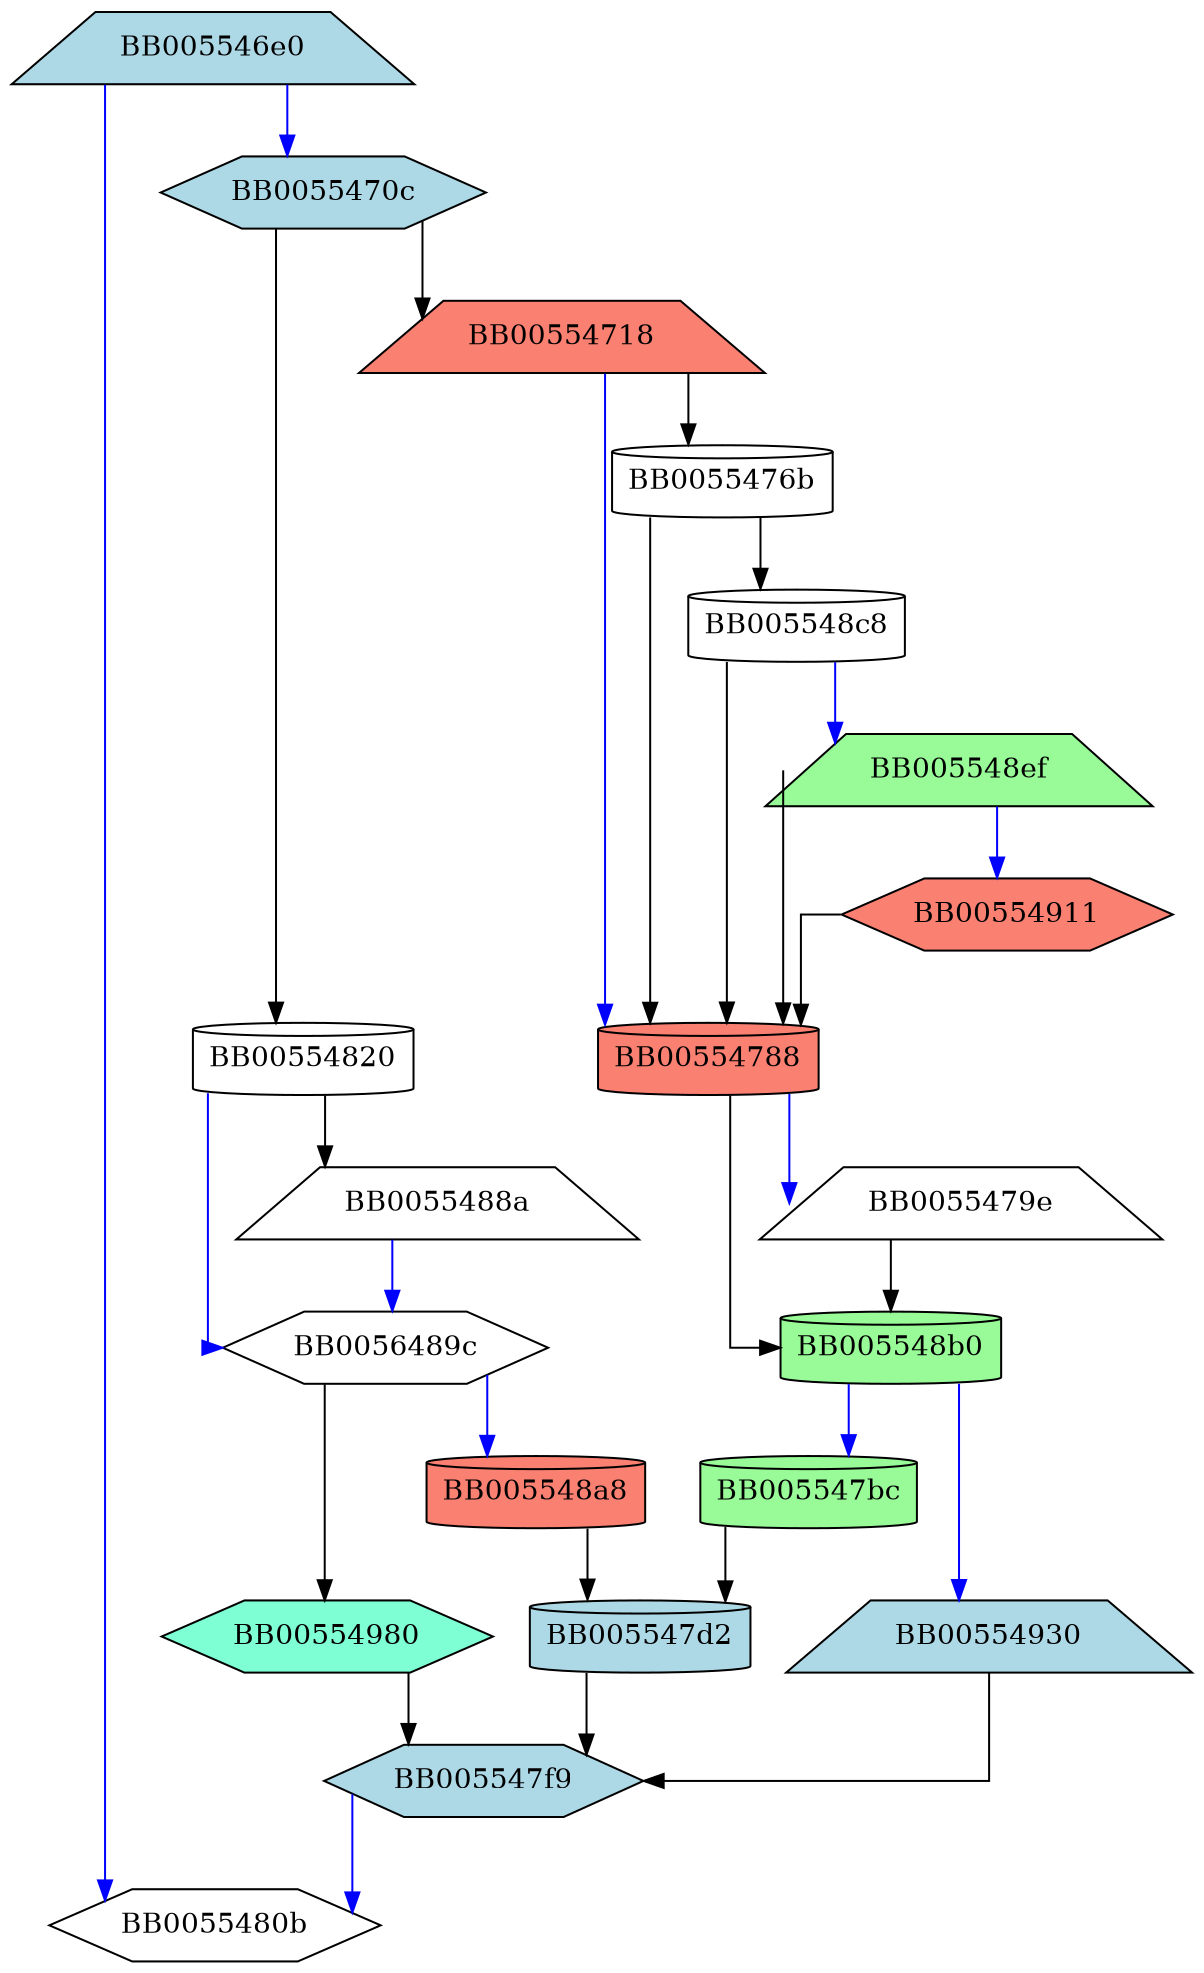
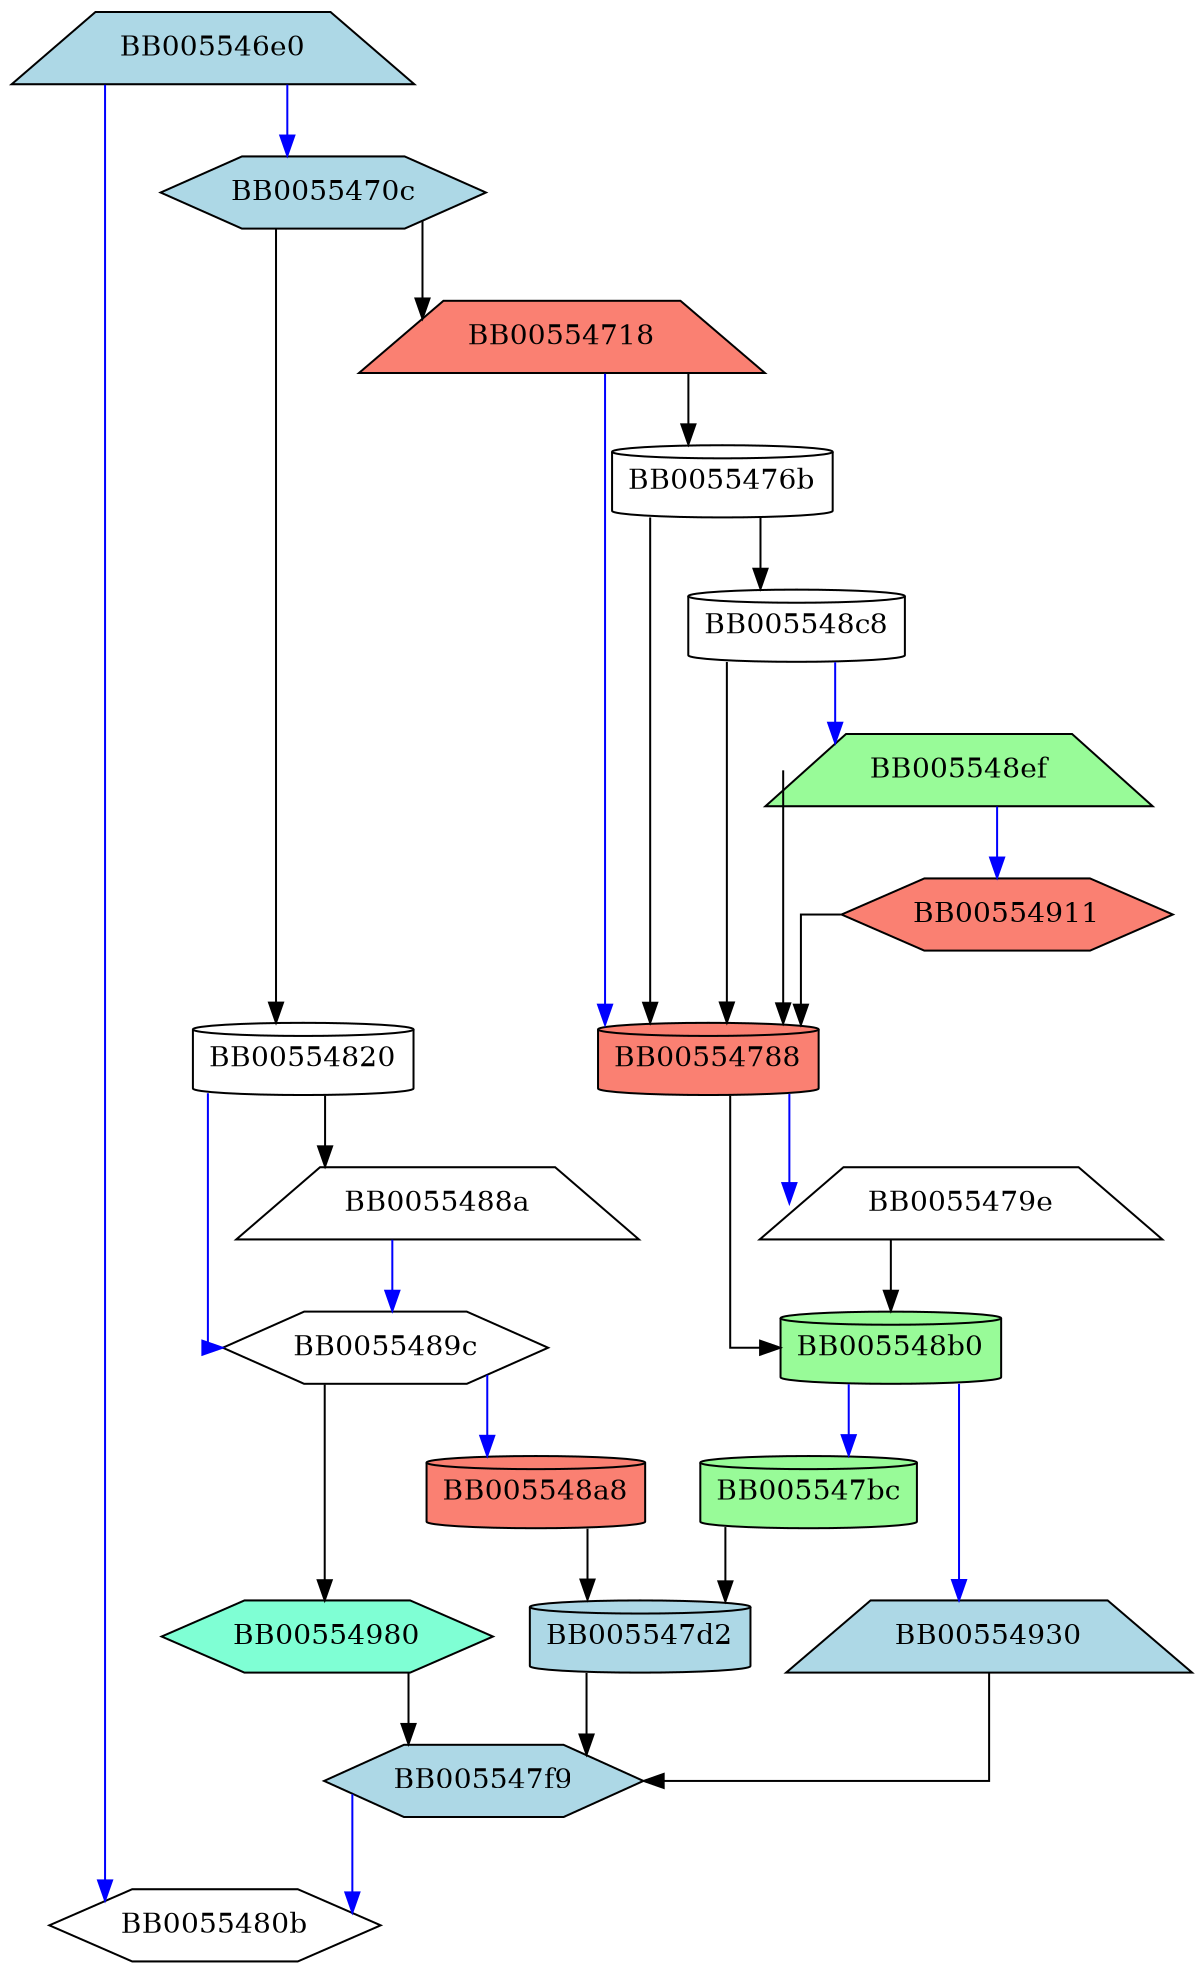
(385, 1348) -> (385, 1348)
